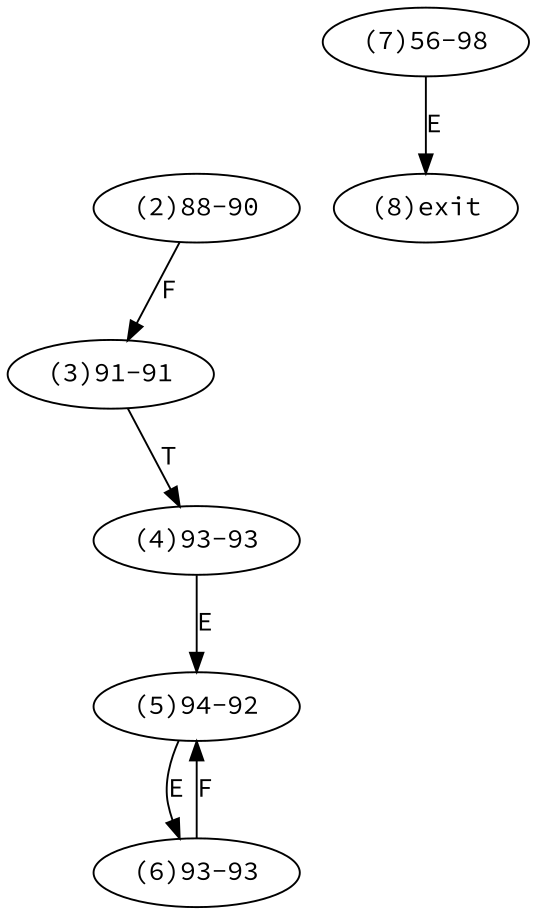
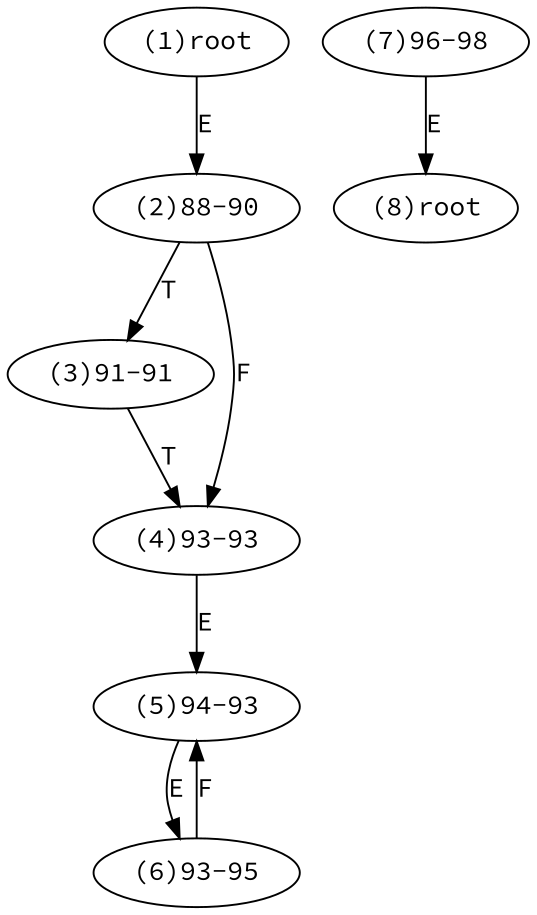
none -> (197, 42)
(426, 42) -> (426, 42)
(426, 208) -> (426, 208)
(169, 291) -> (169, 291)
none -> (234, 365)
(197, 707) -> (197, 707)
(197, 873) -> (197, 873)
